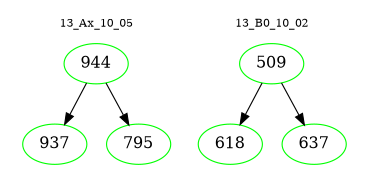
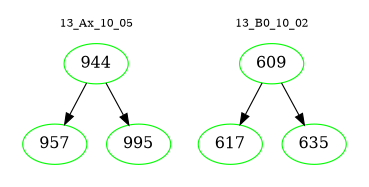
(272, 64) -> (272, 64)
(55, 144) -> (55, 144)
(139, 144) -> (139, 144)
(230, 144) -> (230, 144)
(314, 144) -> (314, 144)
